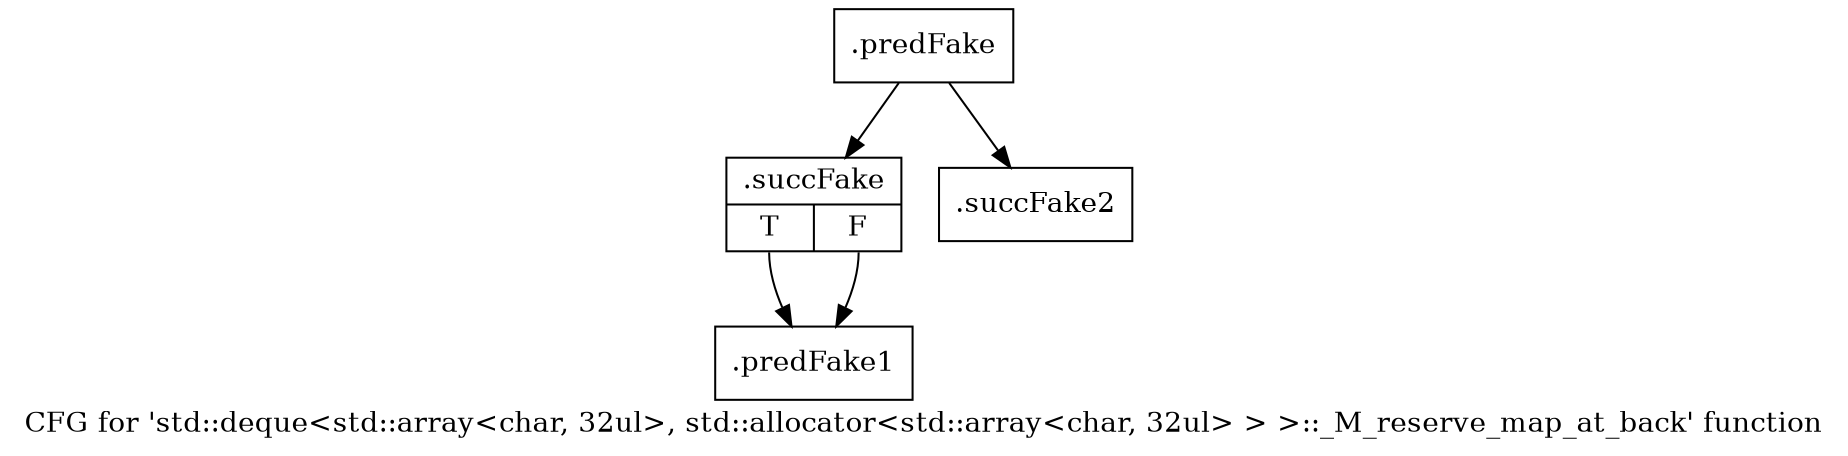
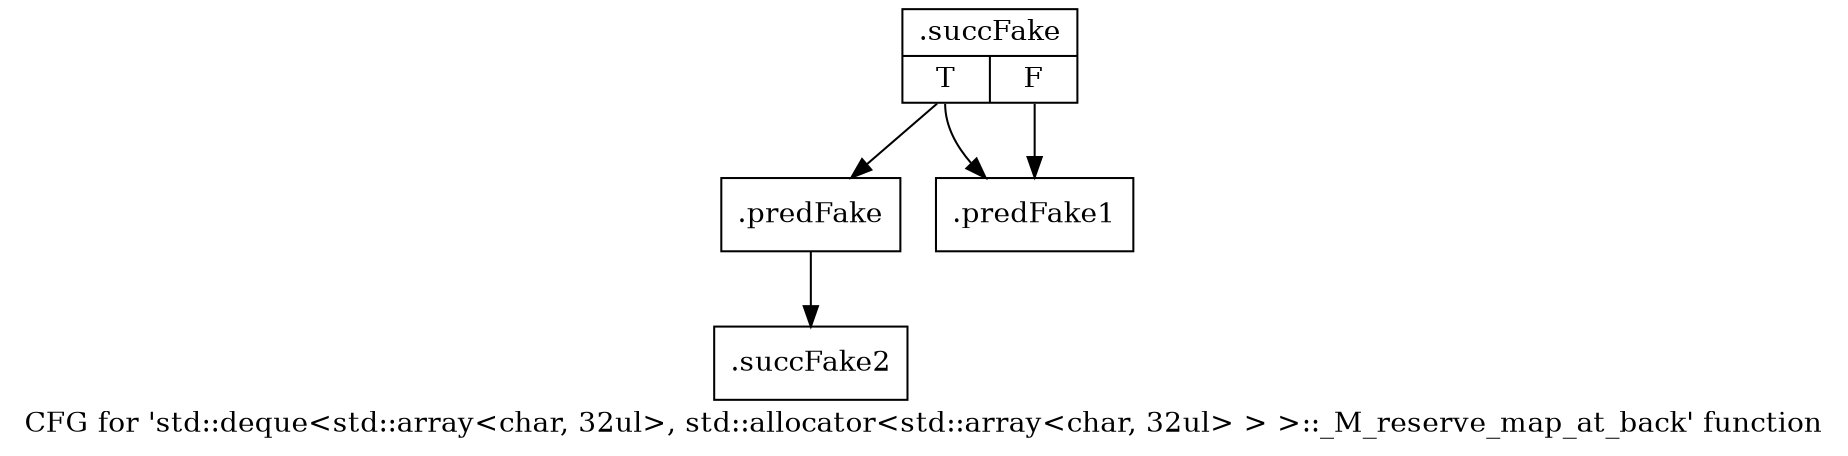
(878, 112) -> (902, 134)
